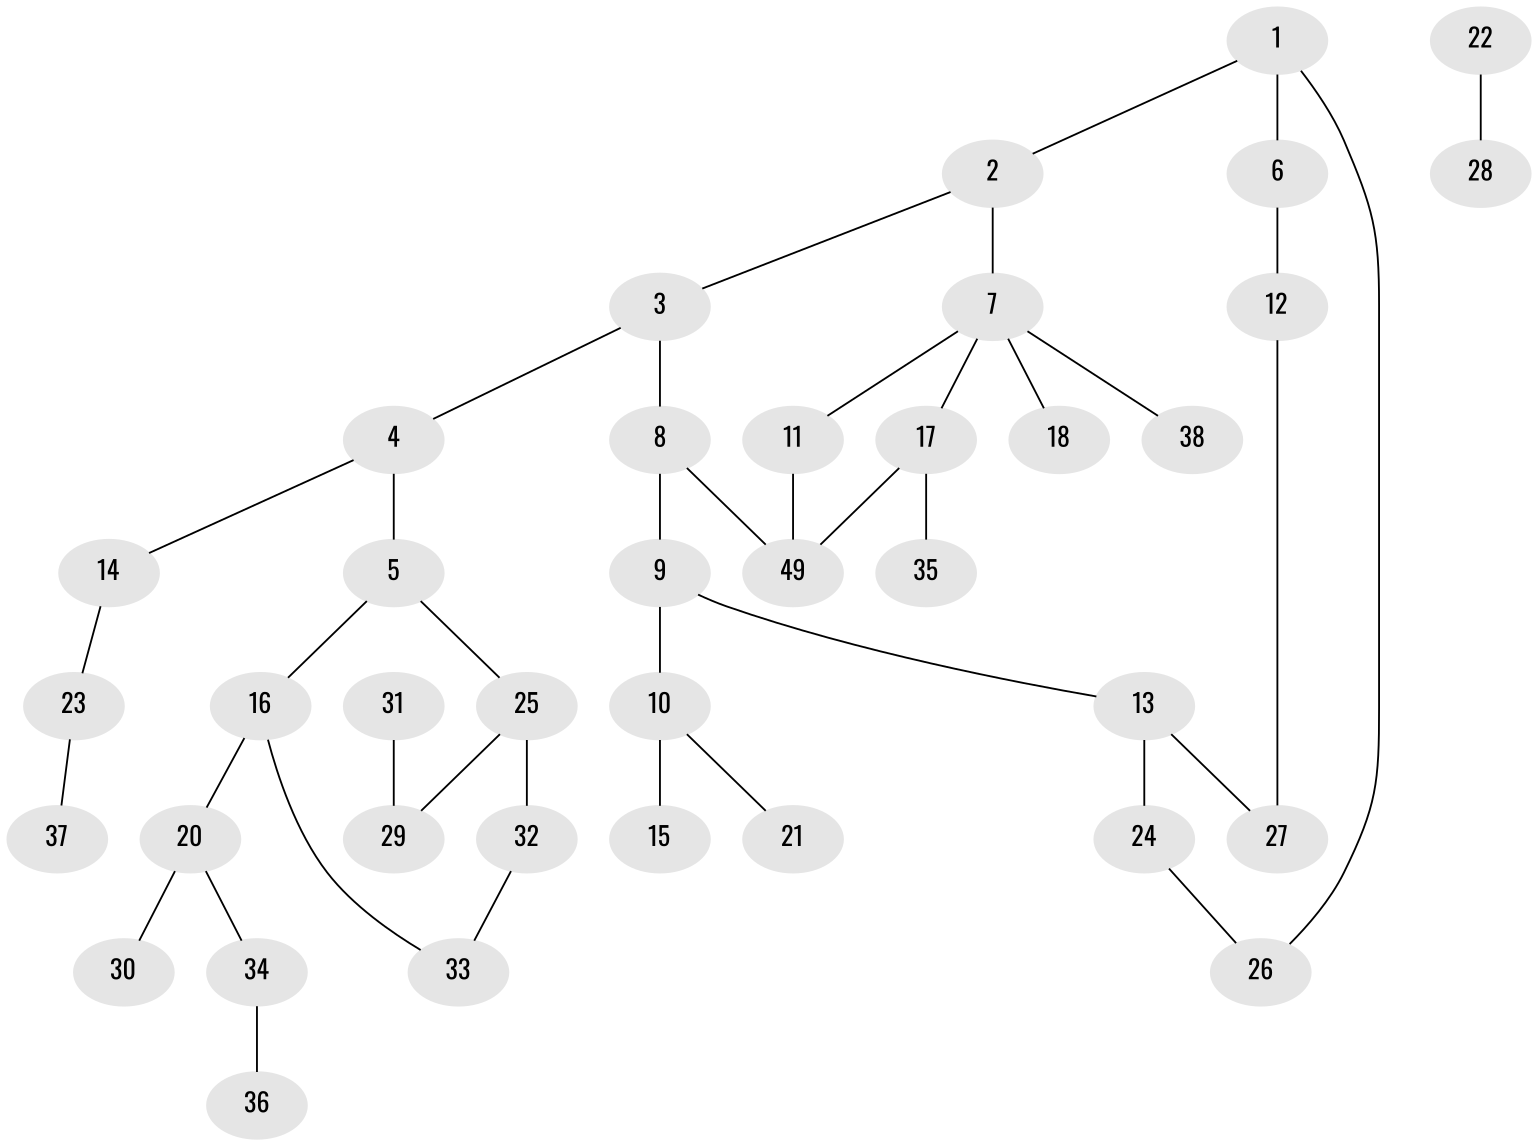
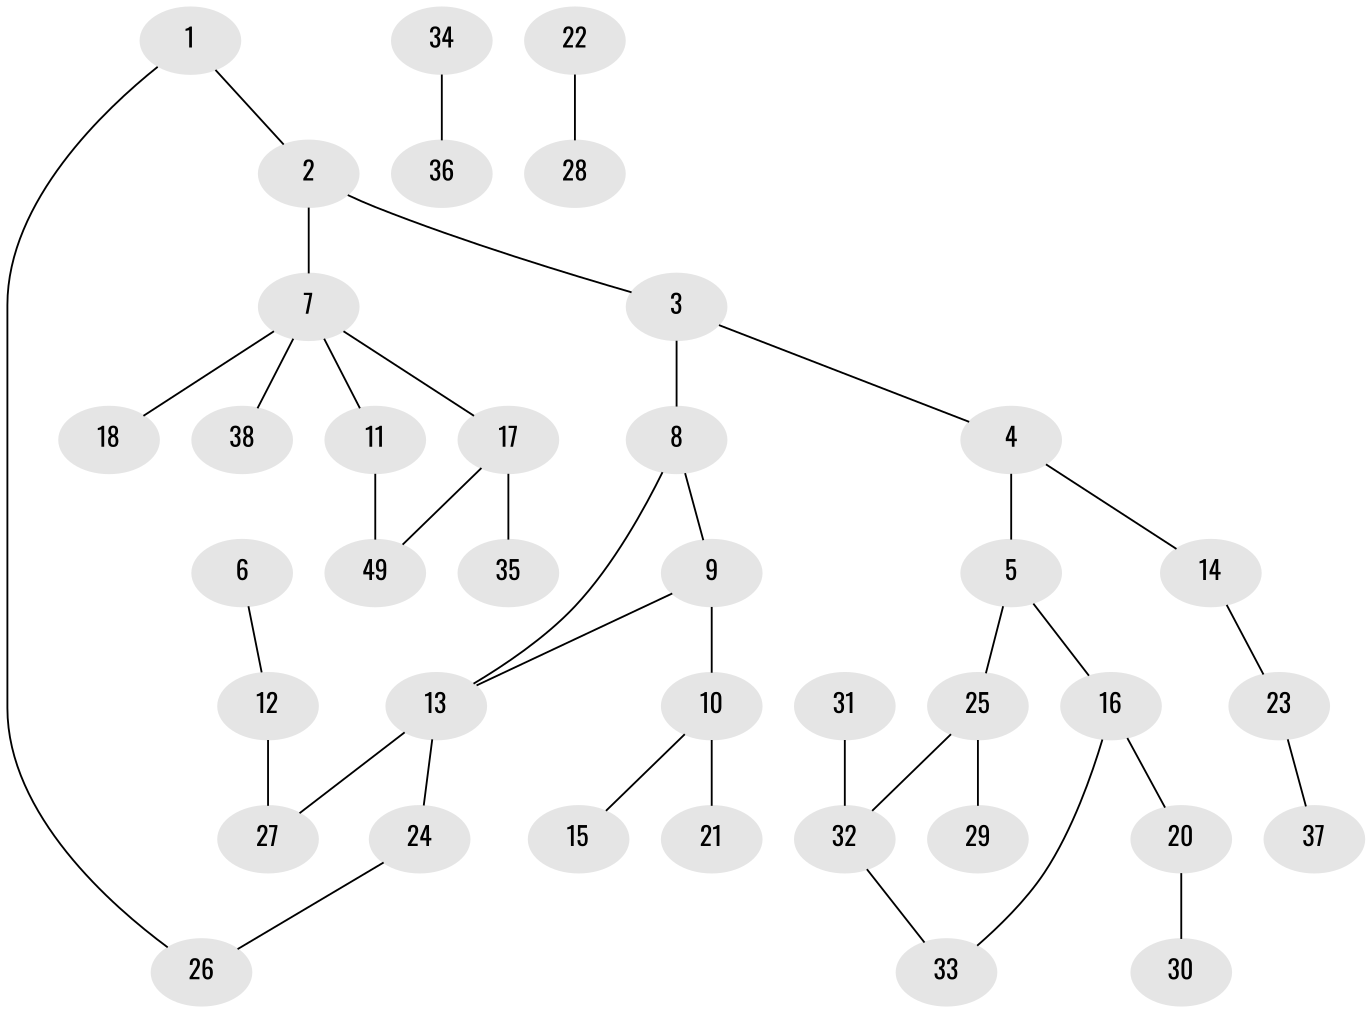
(1277, 107) -> none
(726, 506) -> (586, 594)
(394, 773) -> (845, 773)
(224, 906) -> none
